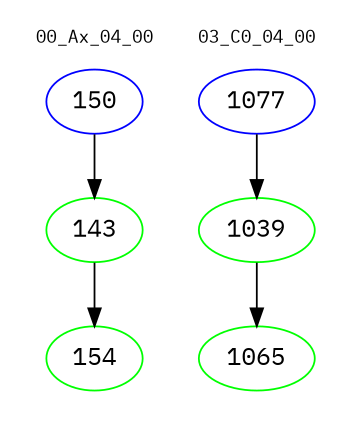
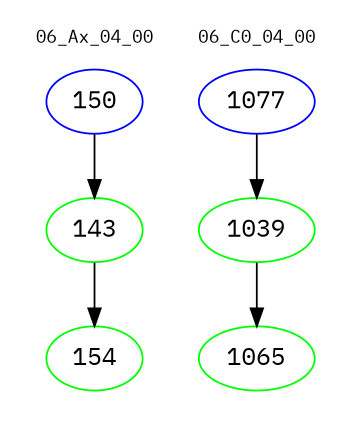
(95, 38) -> (95, 38)
(258, 38) -> (258, 38)
